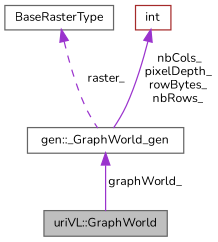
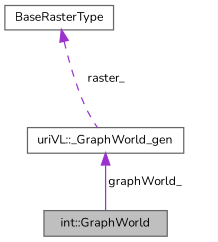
(153, 18) -> none
(106, 140) -> (106, 140)
(106, 223) -> (106, 223)
